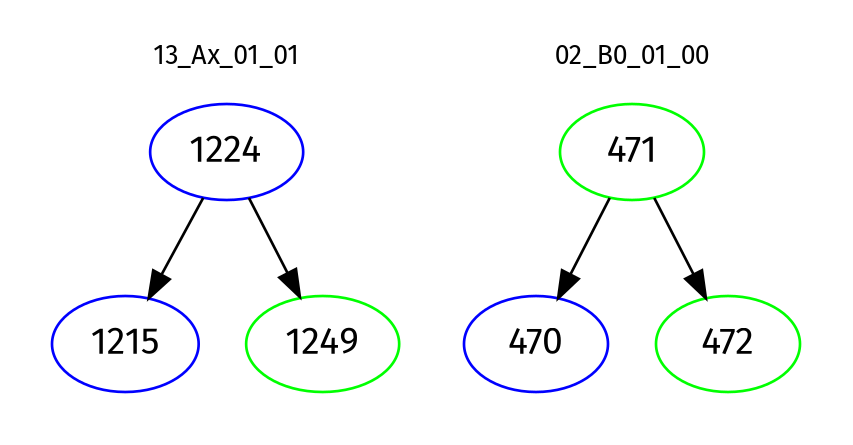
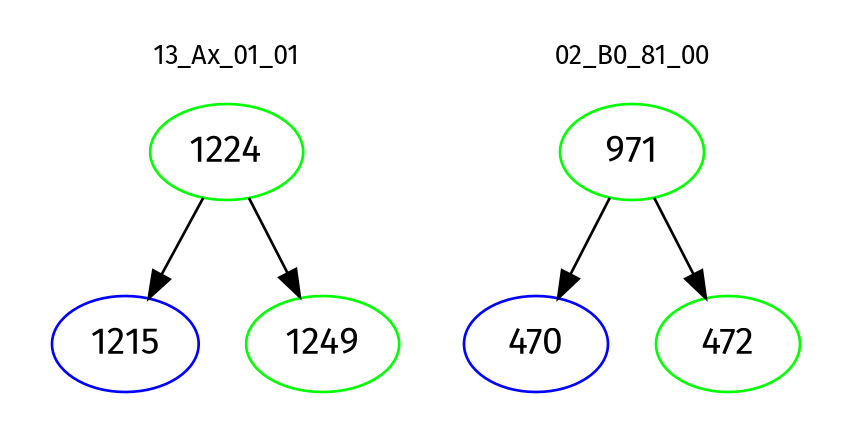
(632, 57) -> (632, 57)
(227, 152) -> (227, 152)
(632, 152) -> (632, 152)
